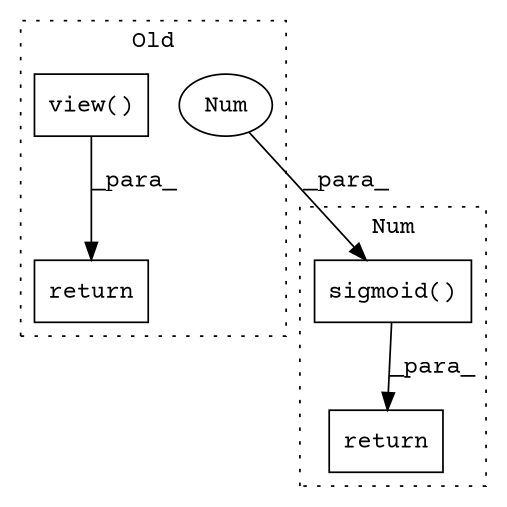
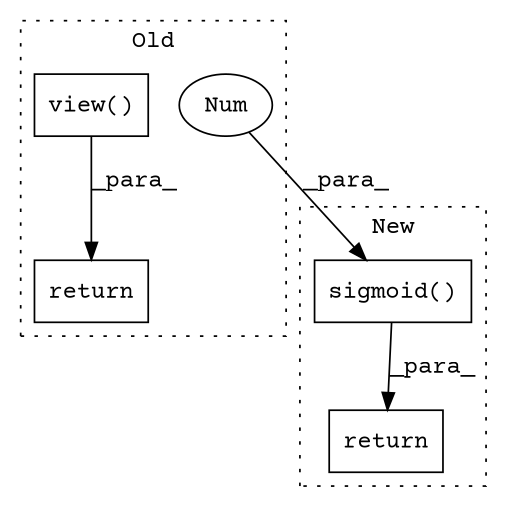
(393, 227) -> (393, 227)
